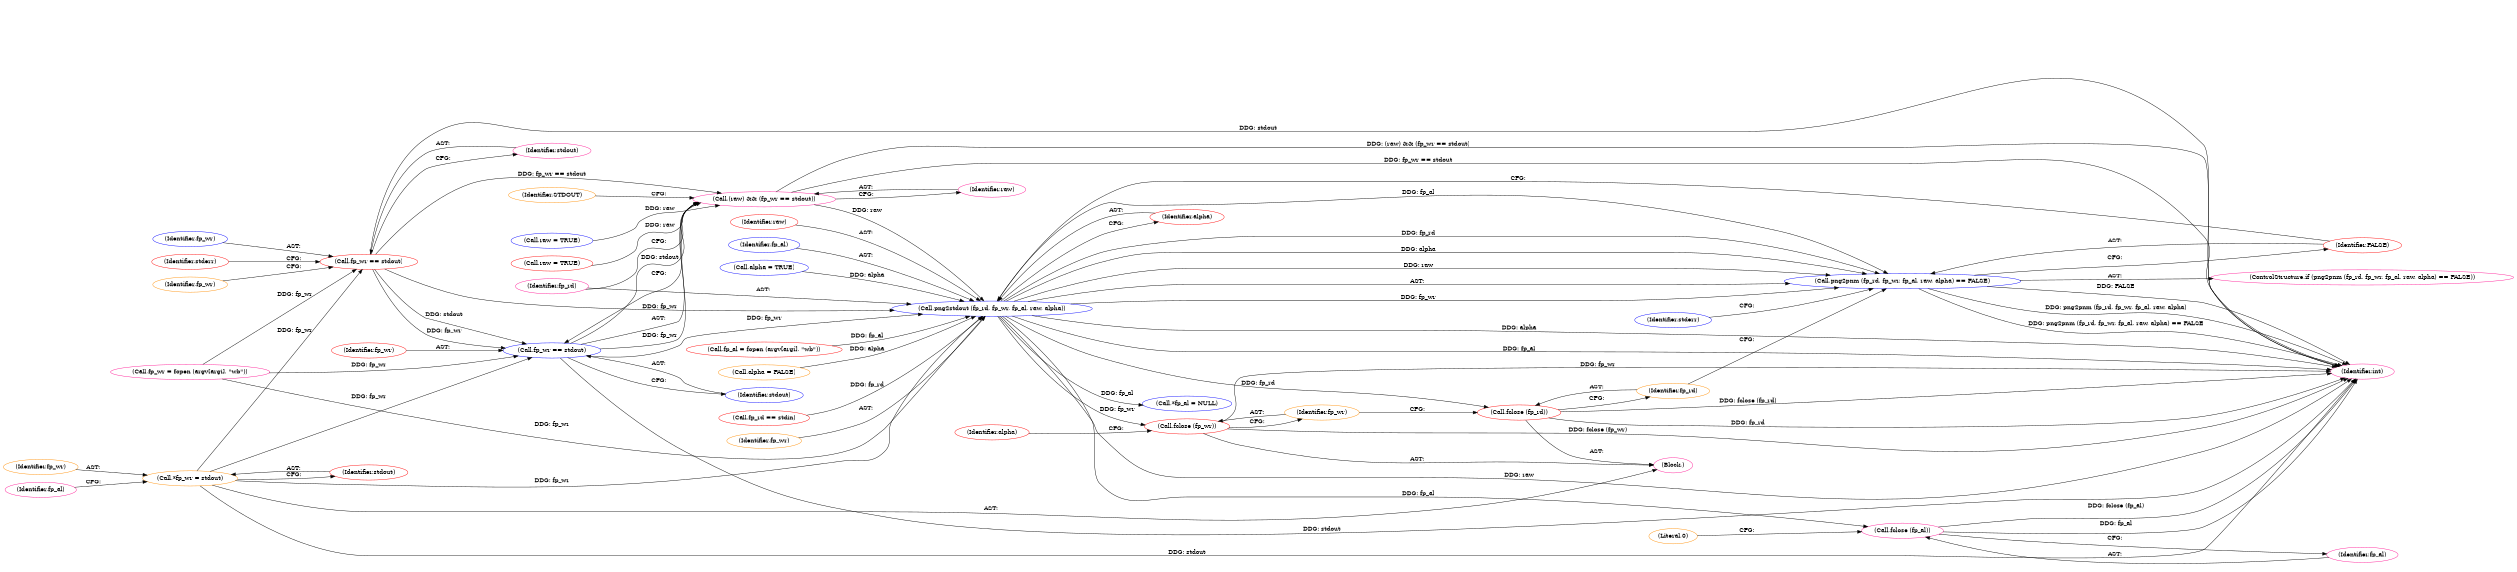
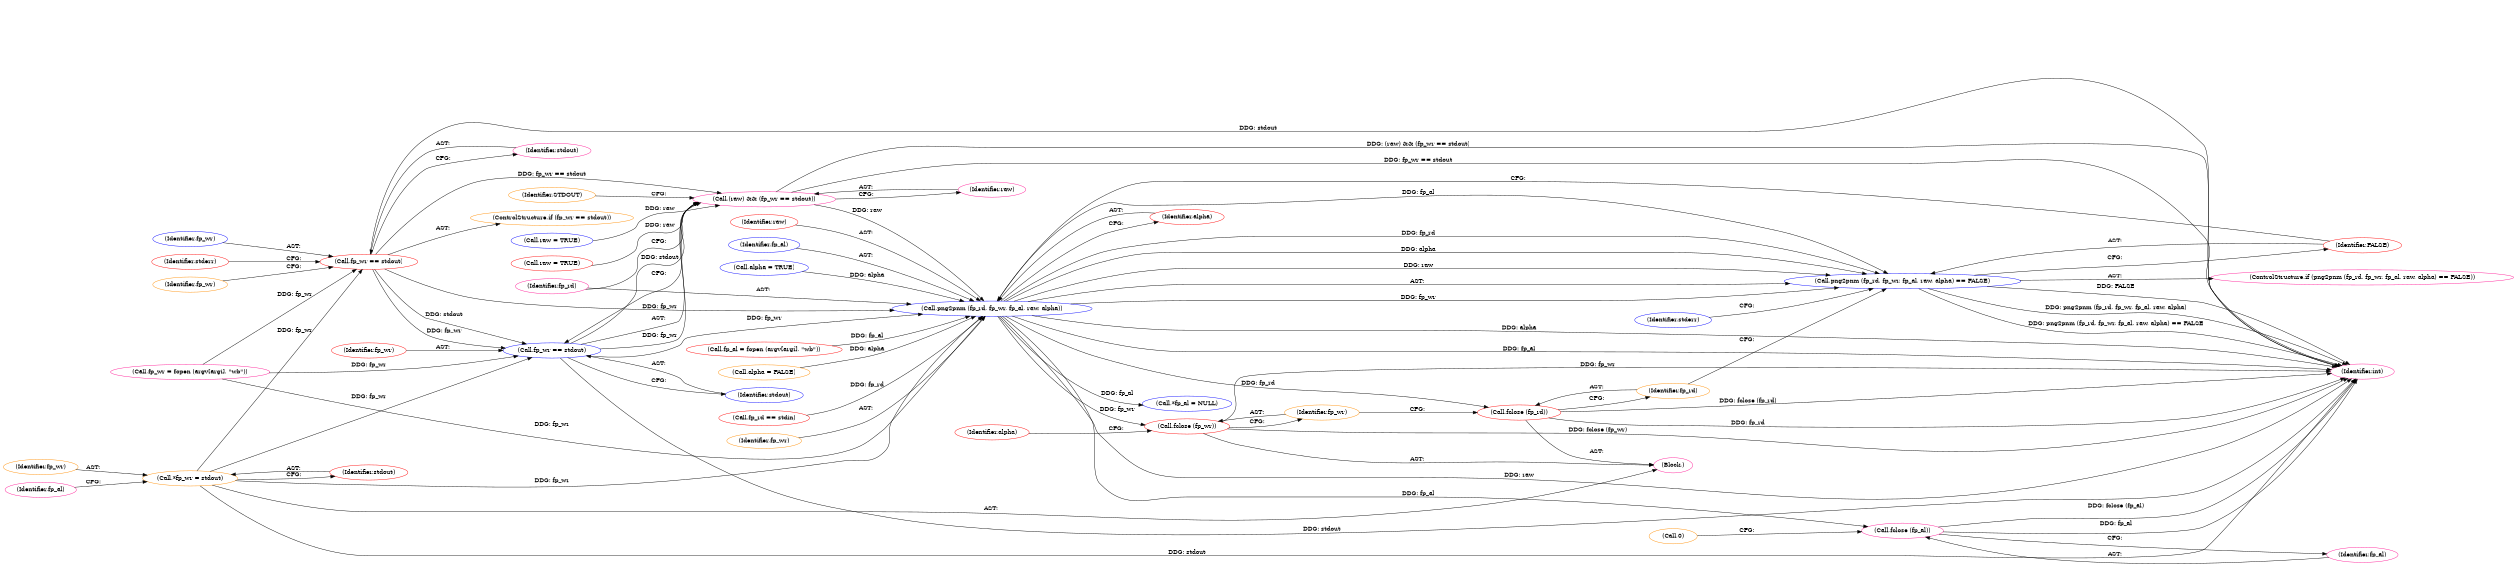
none -> (552, 218)
(992, 309) -> (992, 309)
(1673, 536) -> (1673, 536)
